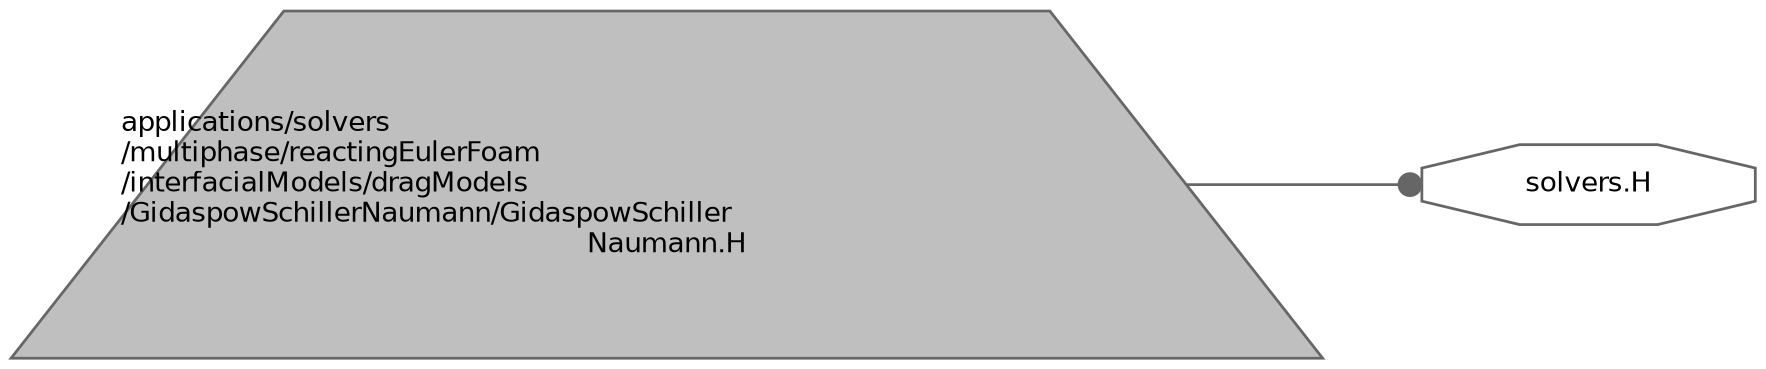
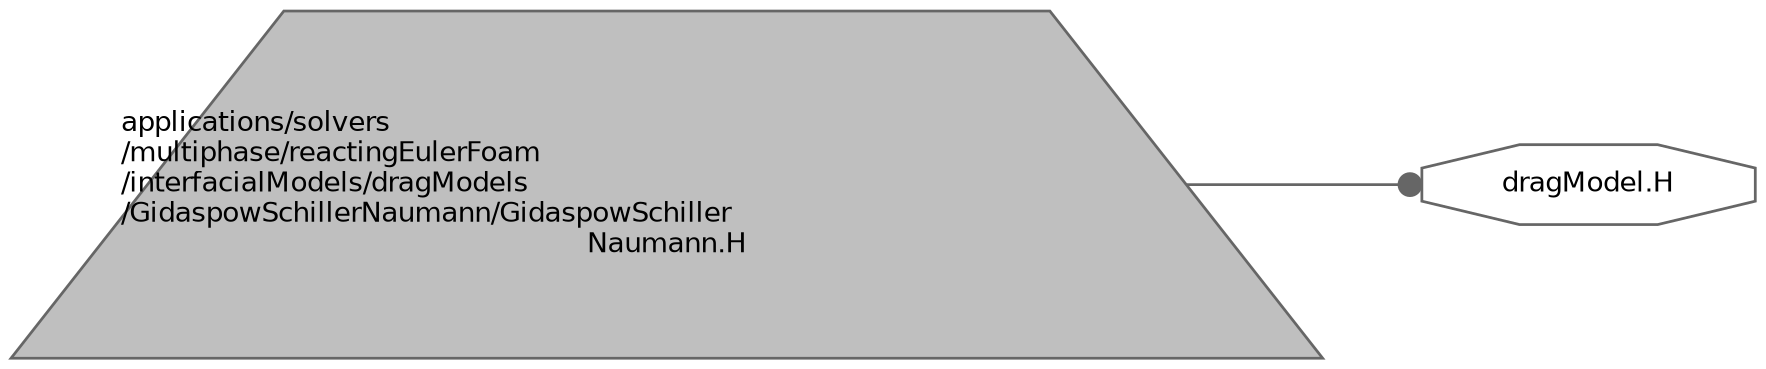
(1589, 185) -> (1589, 185)
